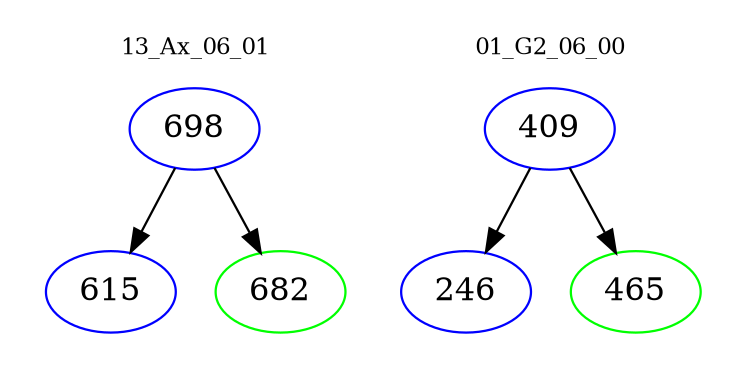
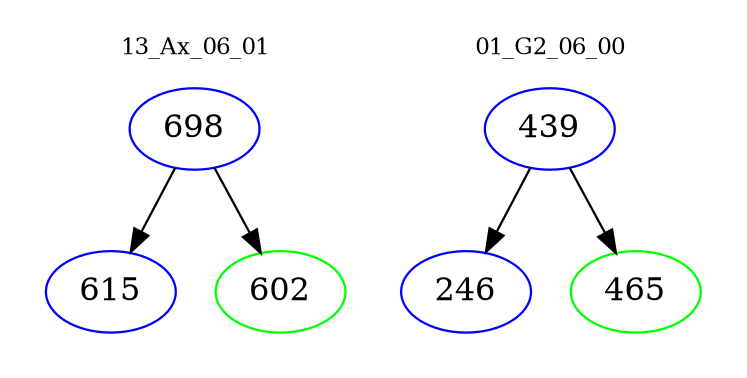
(550, 129) -> (550, 129)
(281, 292) -> (281, 292)
